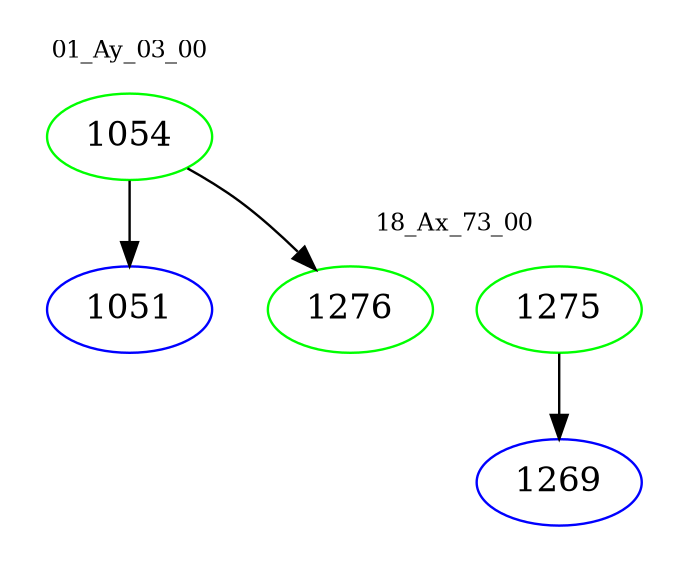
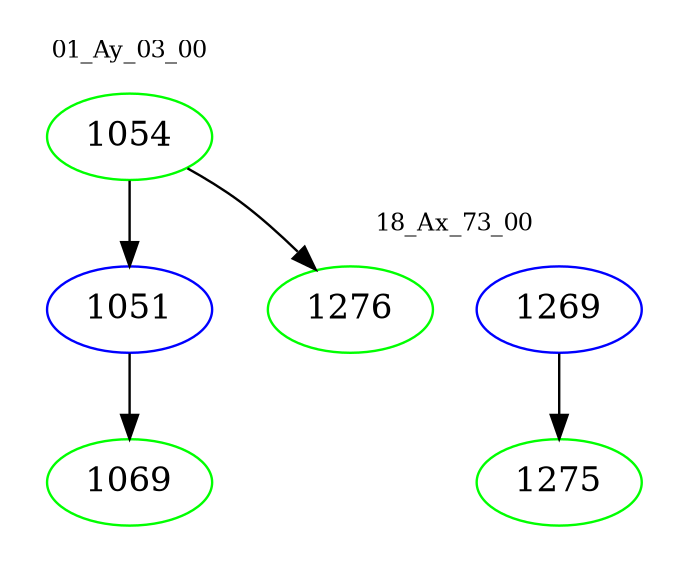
(559, 384) -> (559, 384)
none -> (130, 482)
